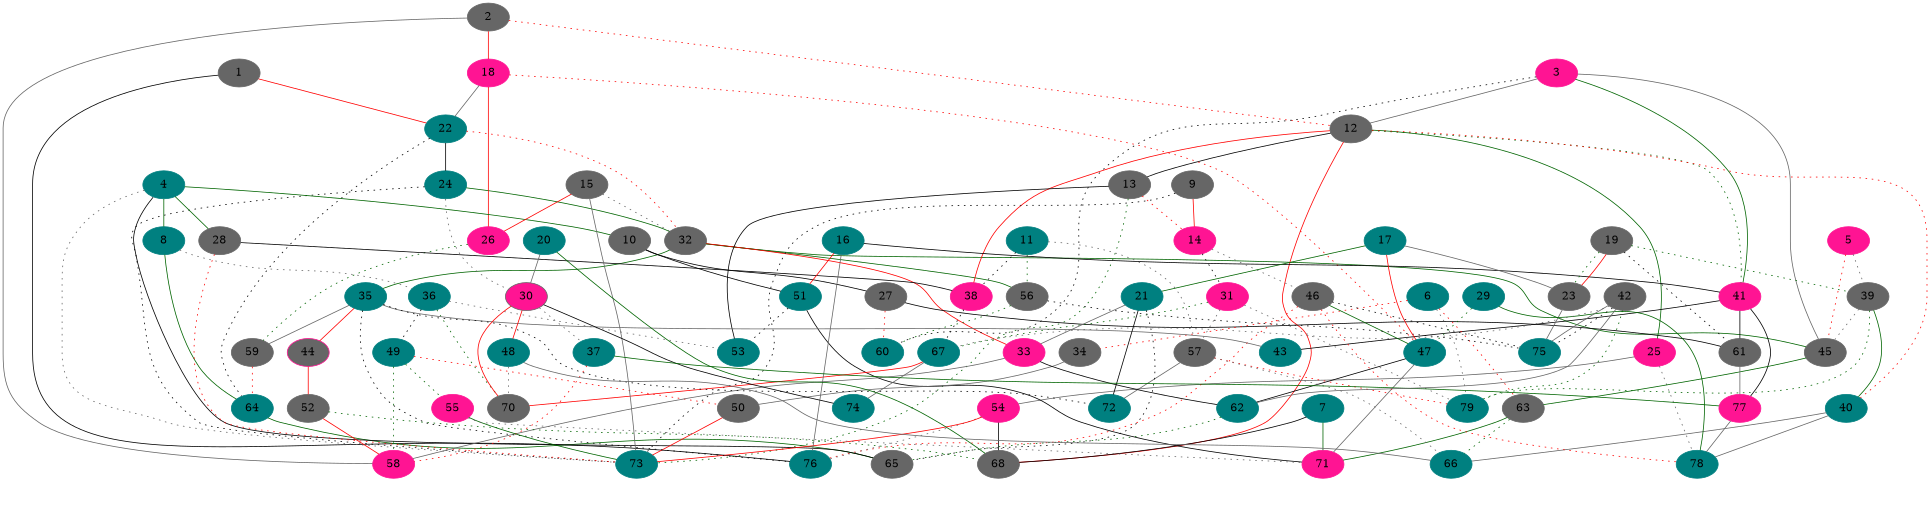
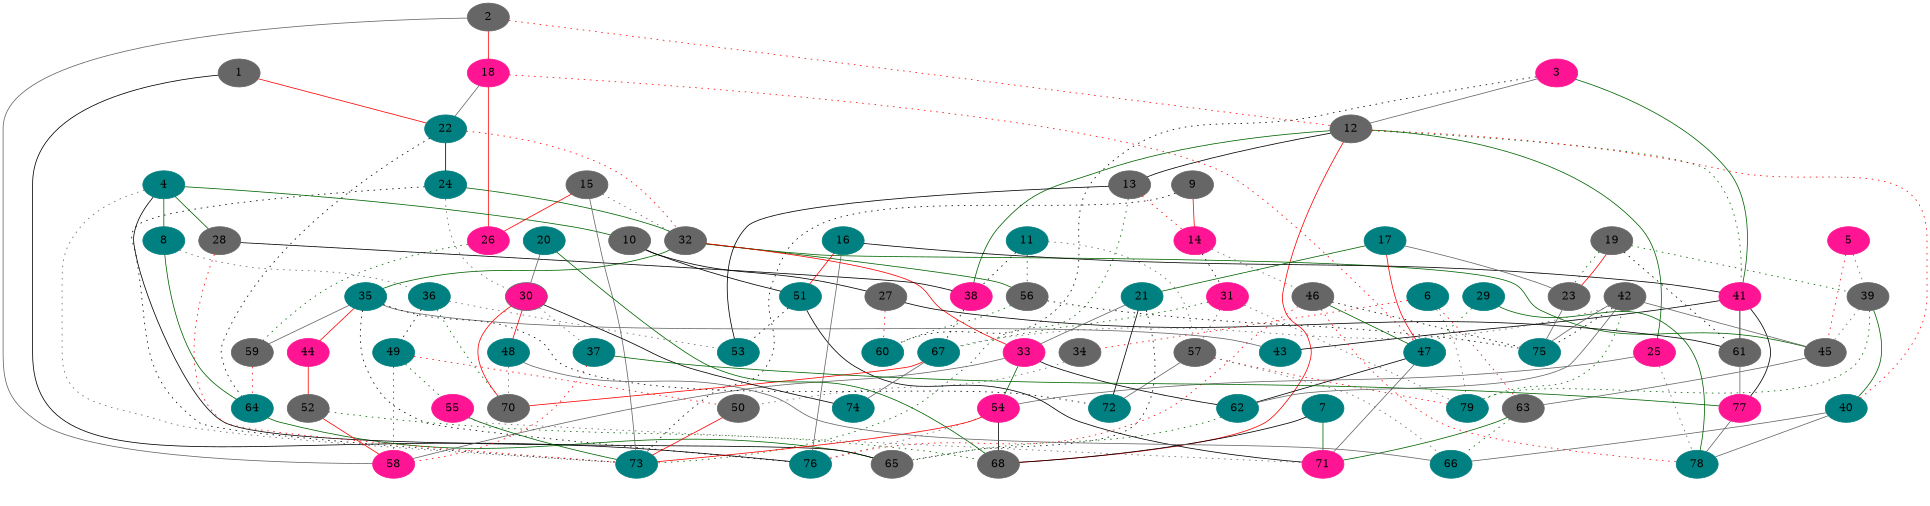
(1773, 138) -> (1725, 325)
(1126, 163) -> (1126, 163)
(308, 352) -> (308, 352)
none -> (1011, 380)
(1675, 383) -> (1675, 383)
(912, 387) -> (912, 387)
